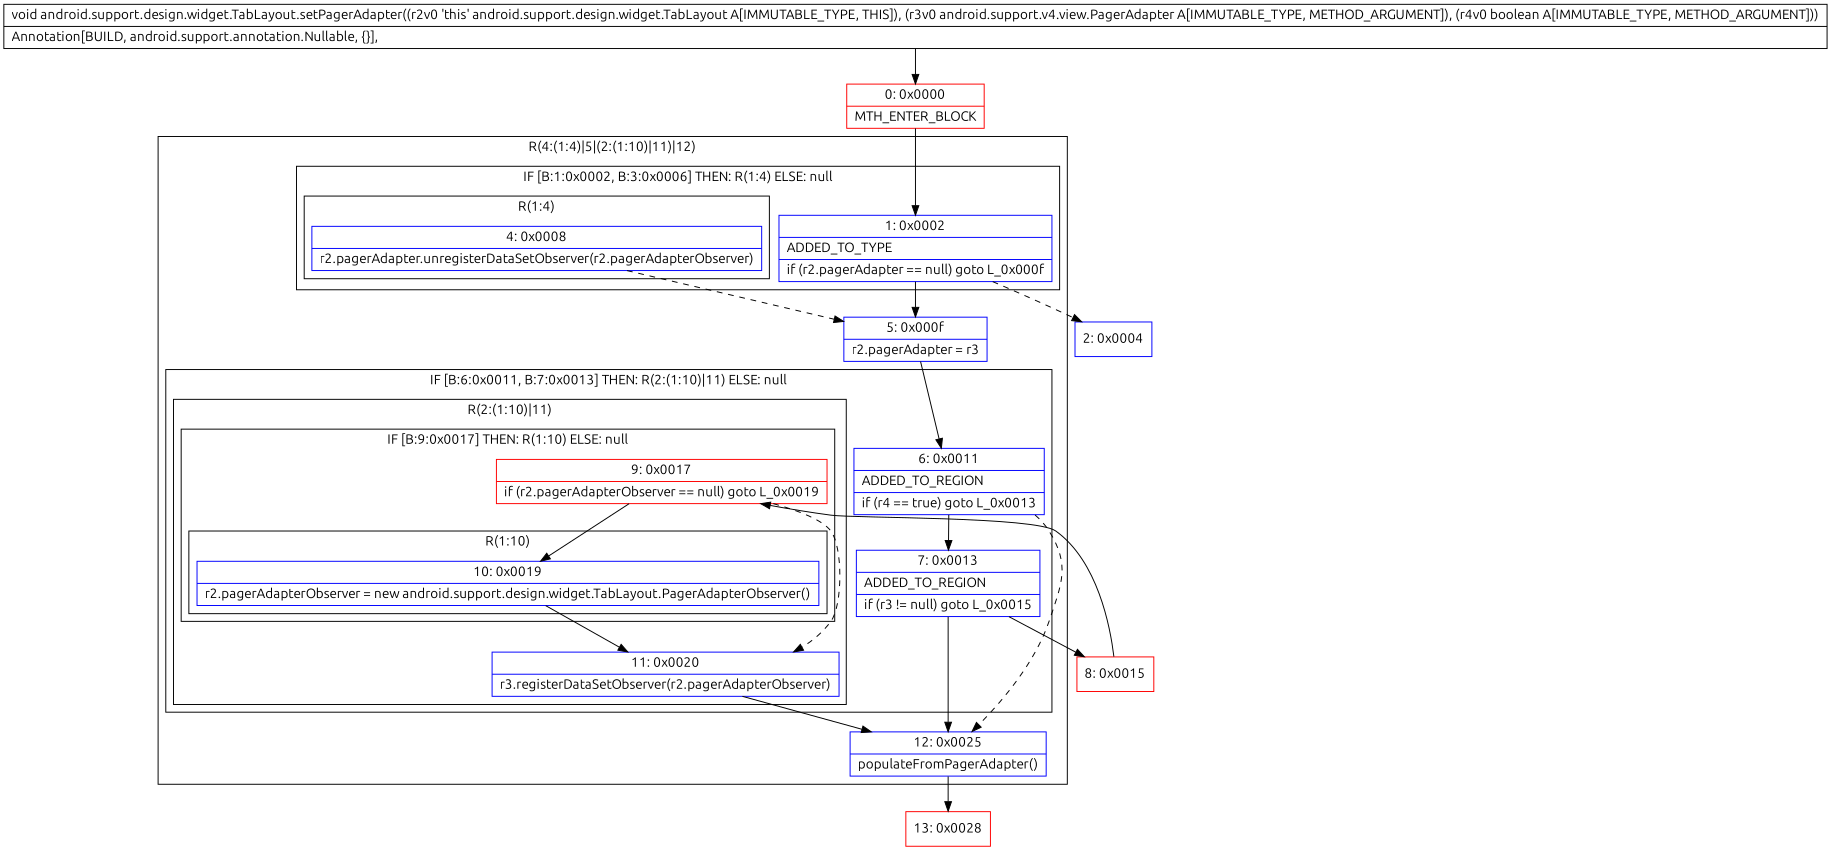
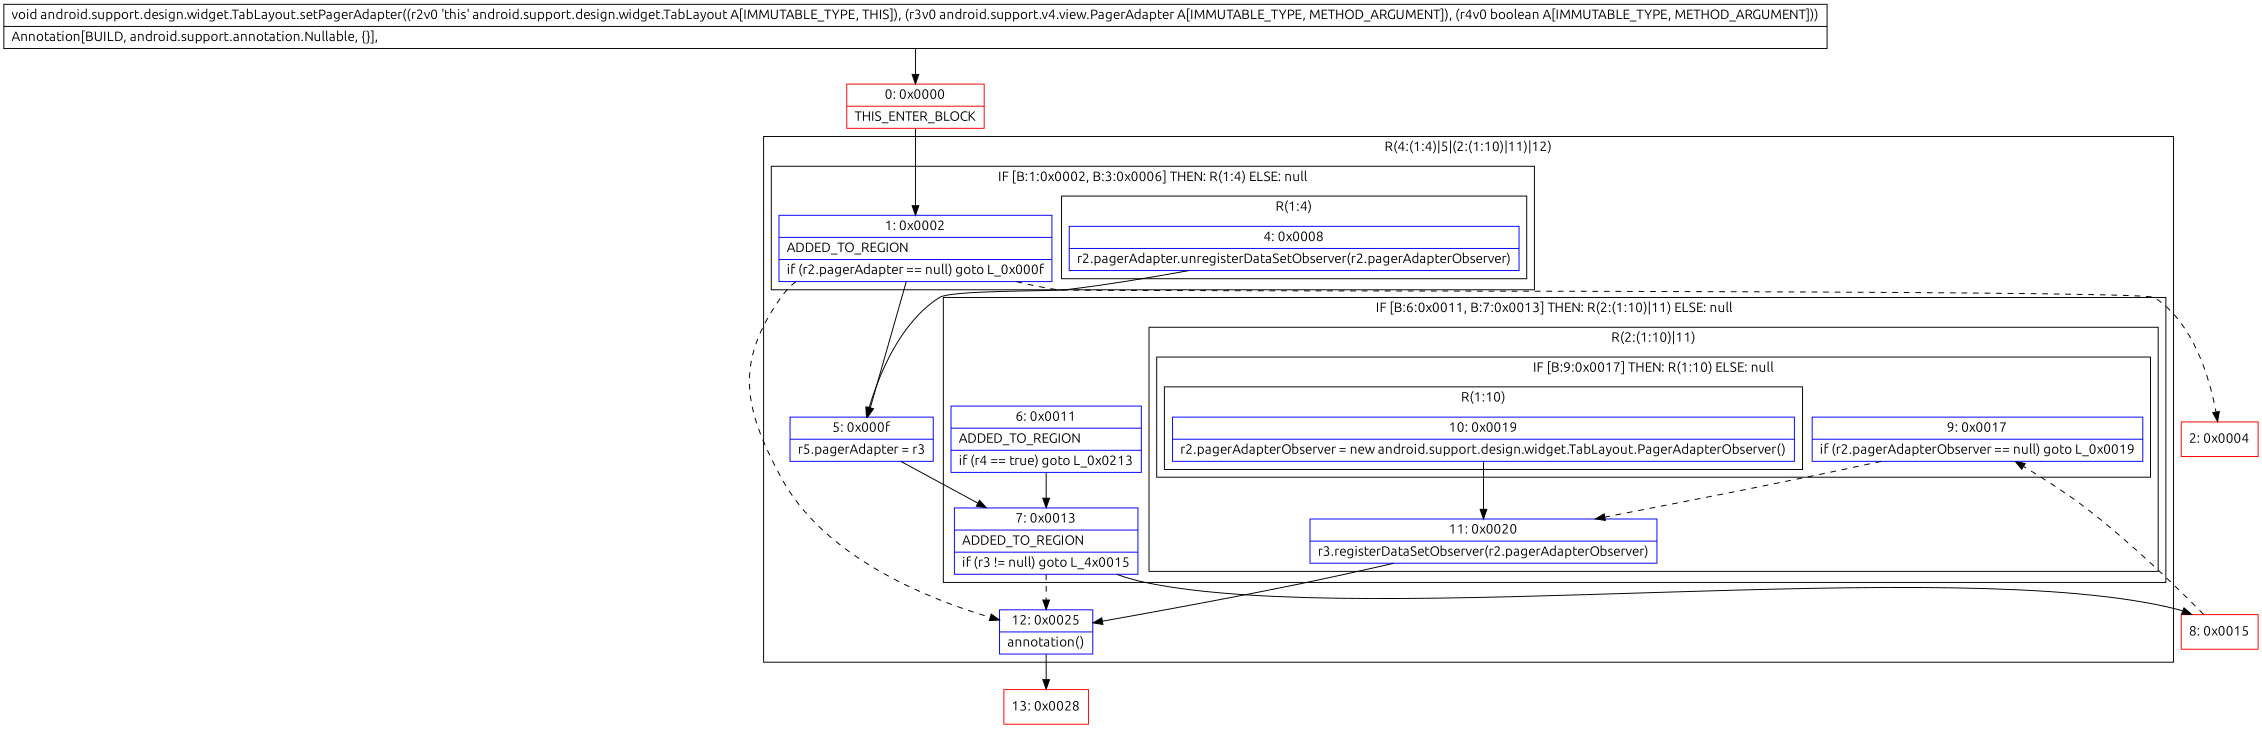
(915, 117) -> (915, 117)
(840, 248) -> (848, 248)
(736, 296) -> (933, 303)
(1113, 339) -> (2220, 439)
(915, 350) -> (862, 450)
(930, 400) -> (937, 481)
(662, 482) -> (1977, 439)
(949, 503) -> (1046, 461)
(984, 521) -> (2118, 534)
(597, 525) -> none
(948, 605) -> (1046, 563)
(1040, 643) -> (793, 495)
(948, 669) -> (1046, 588)
(948, 765) -> (1046, 643)
